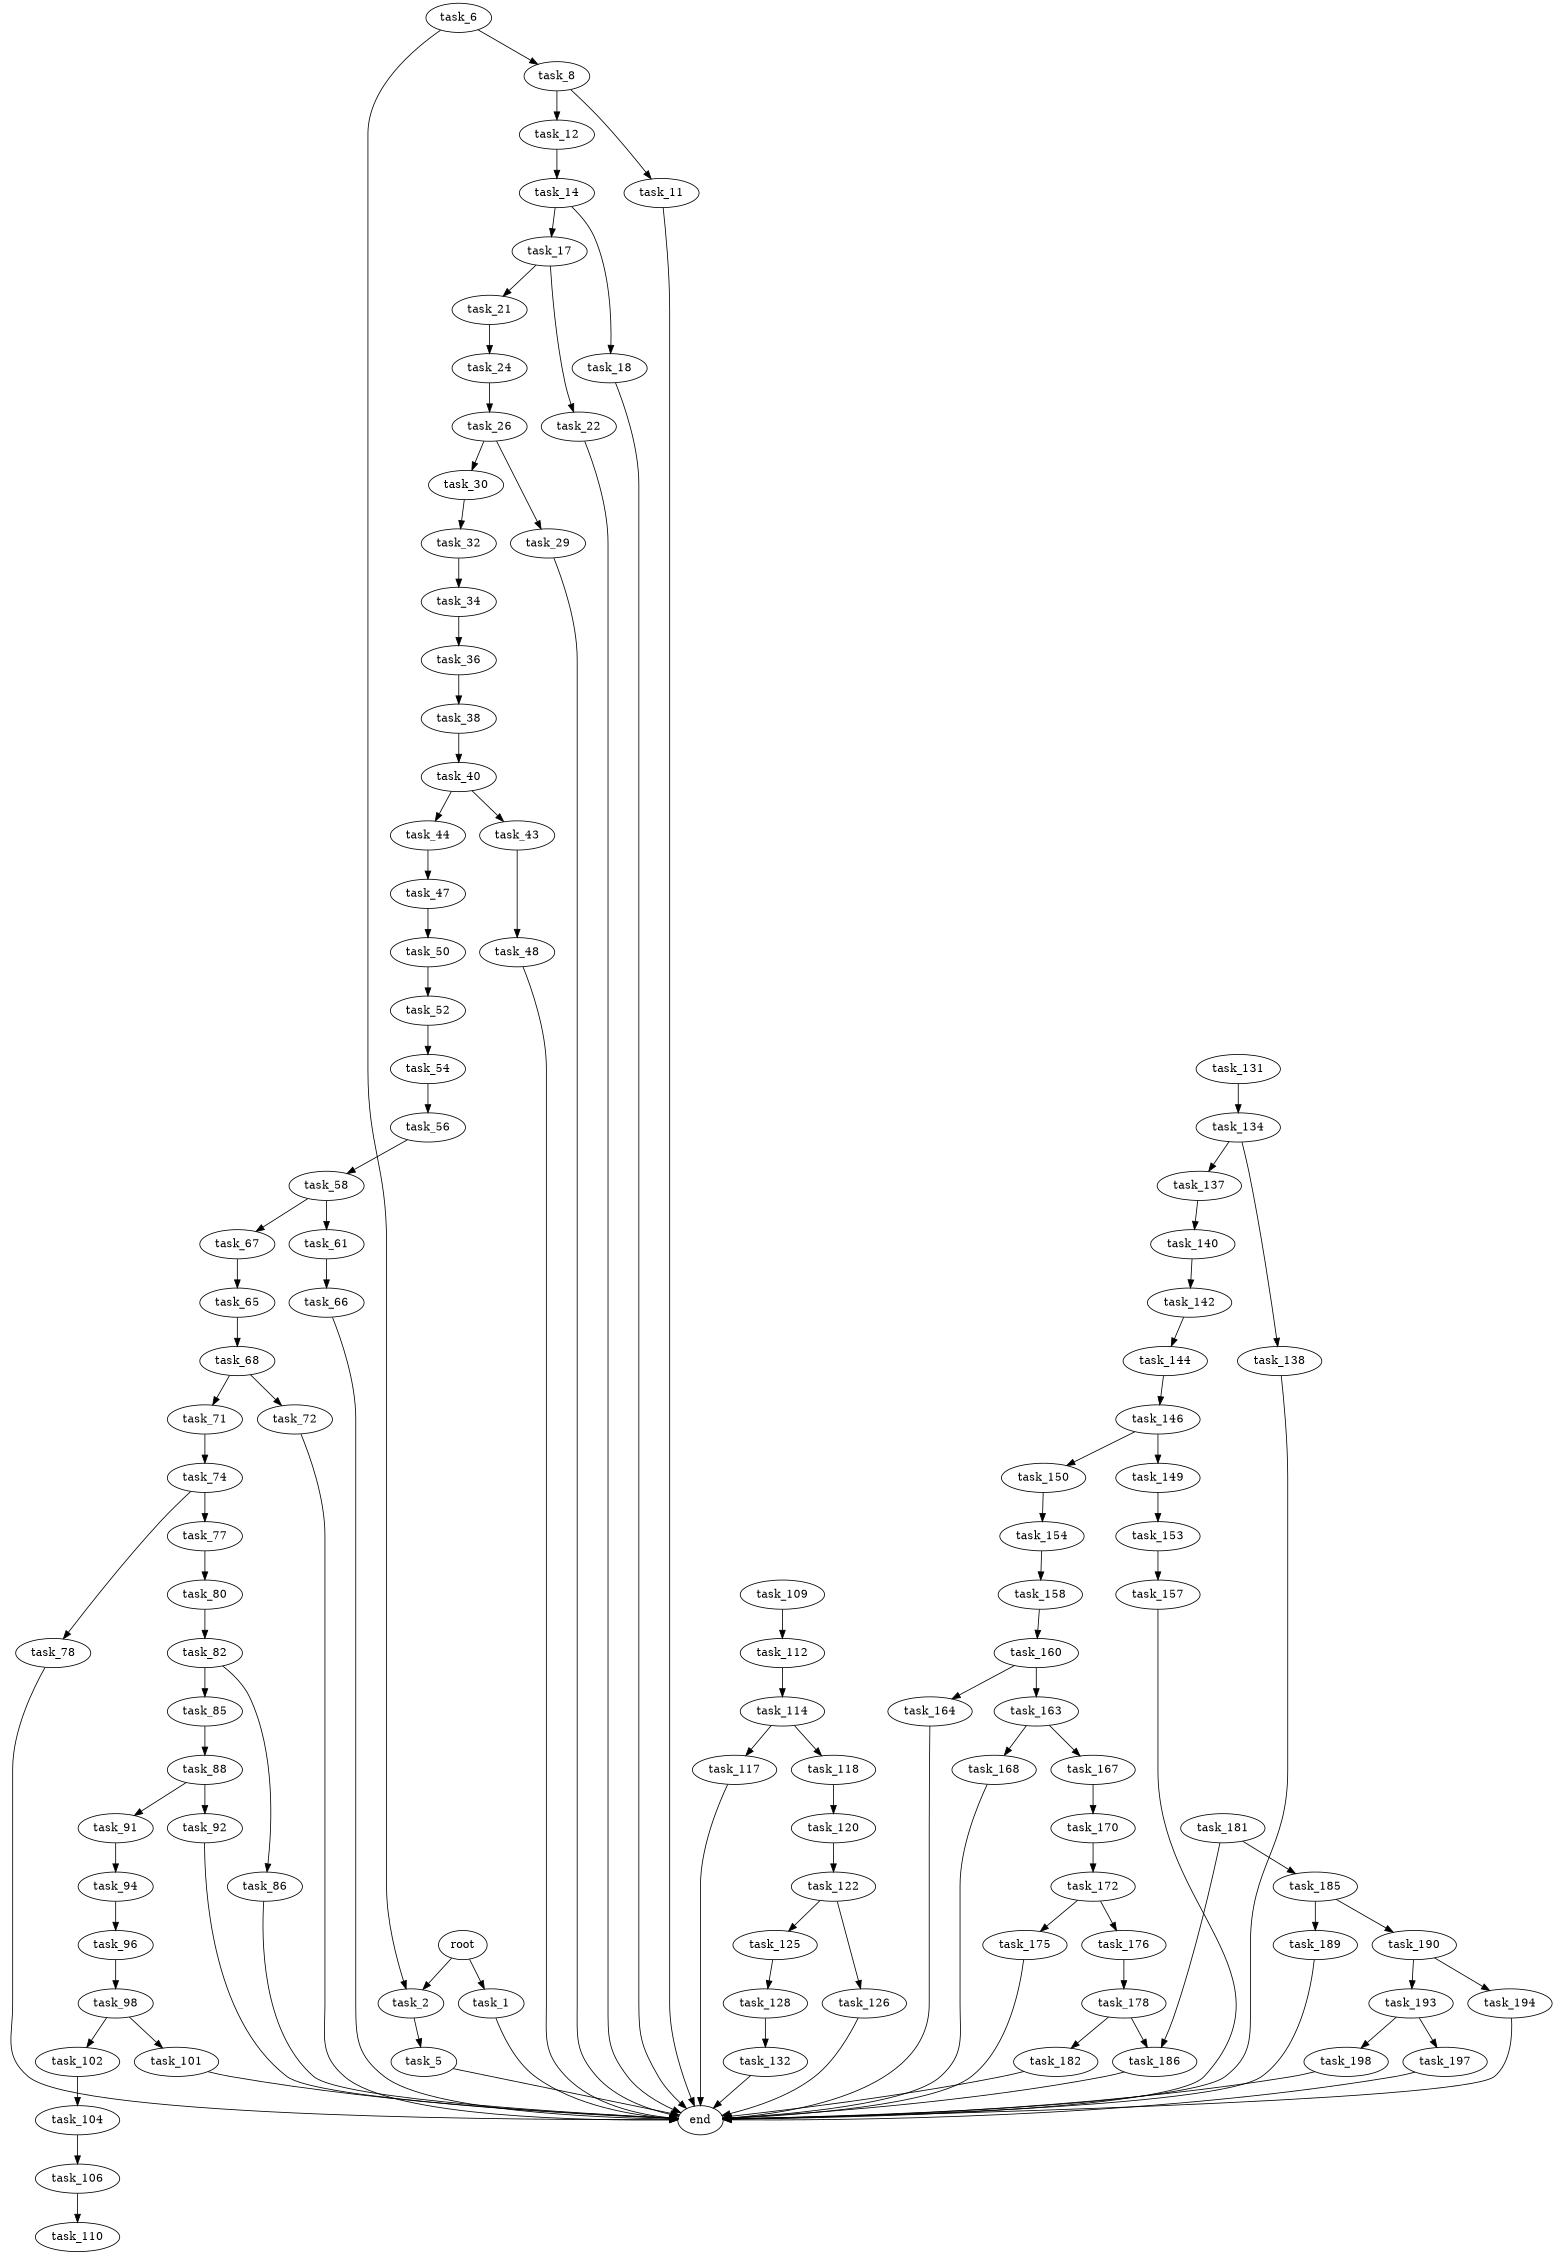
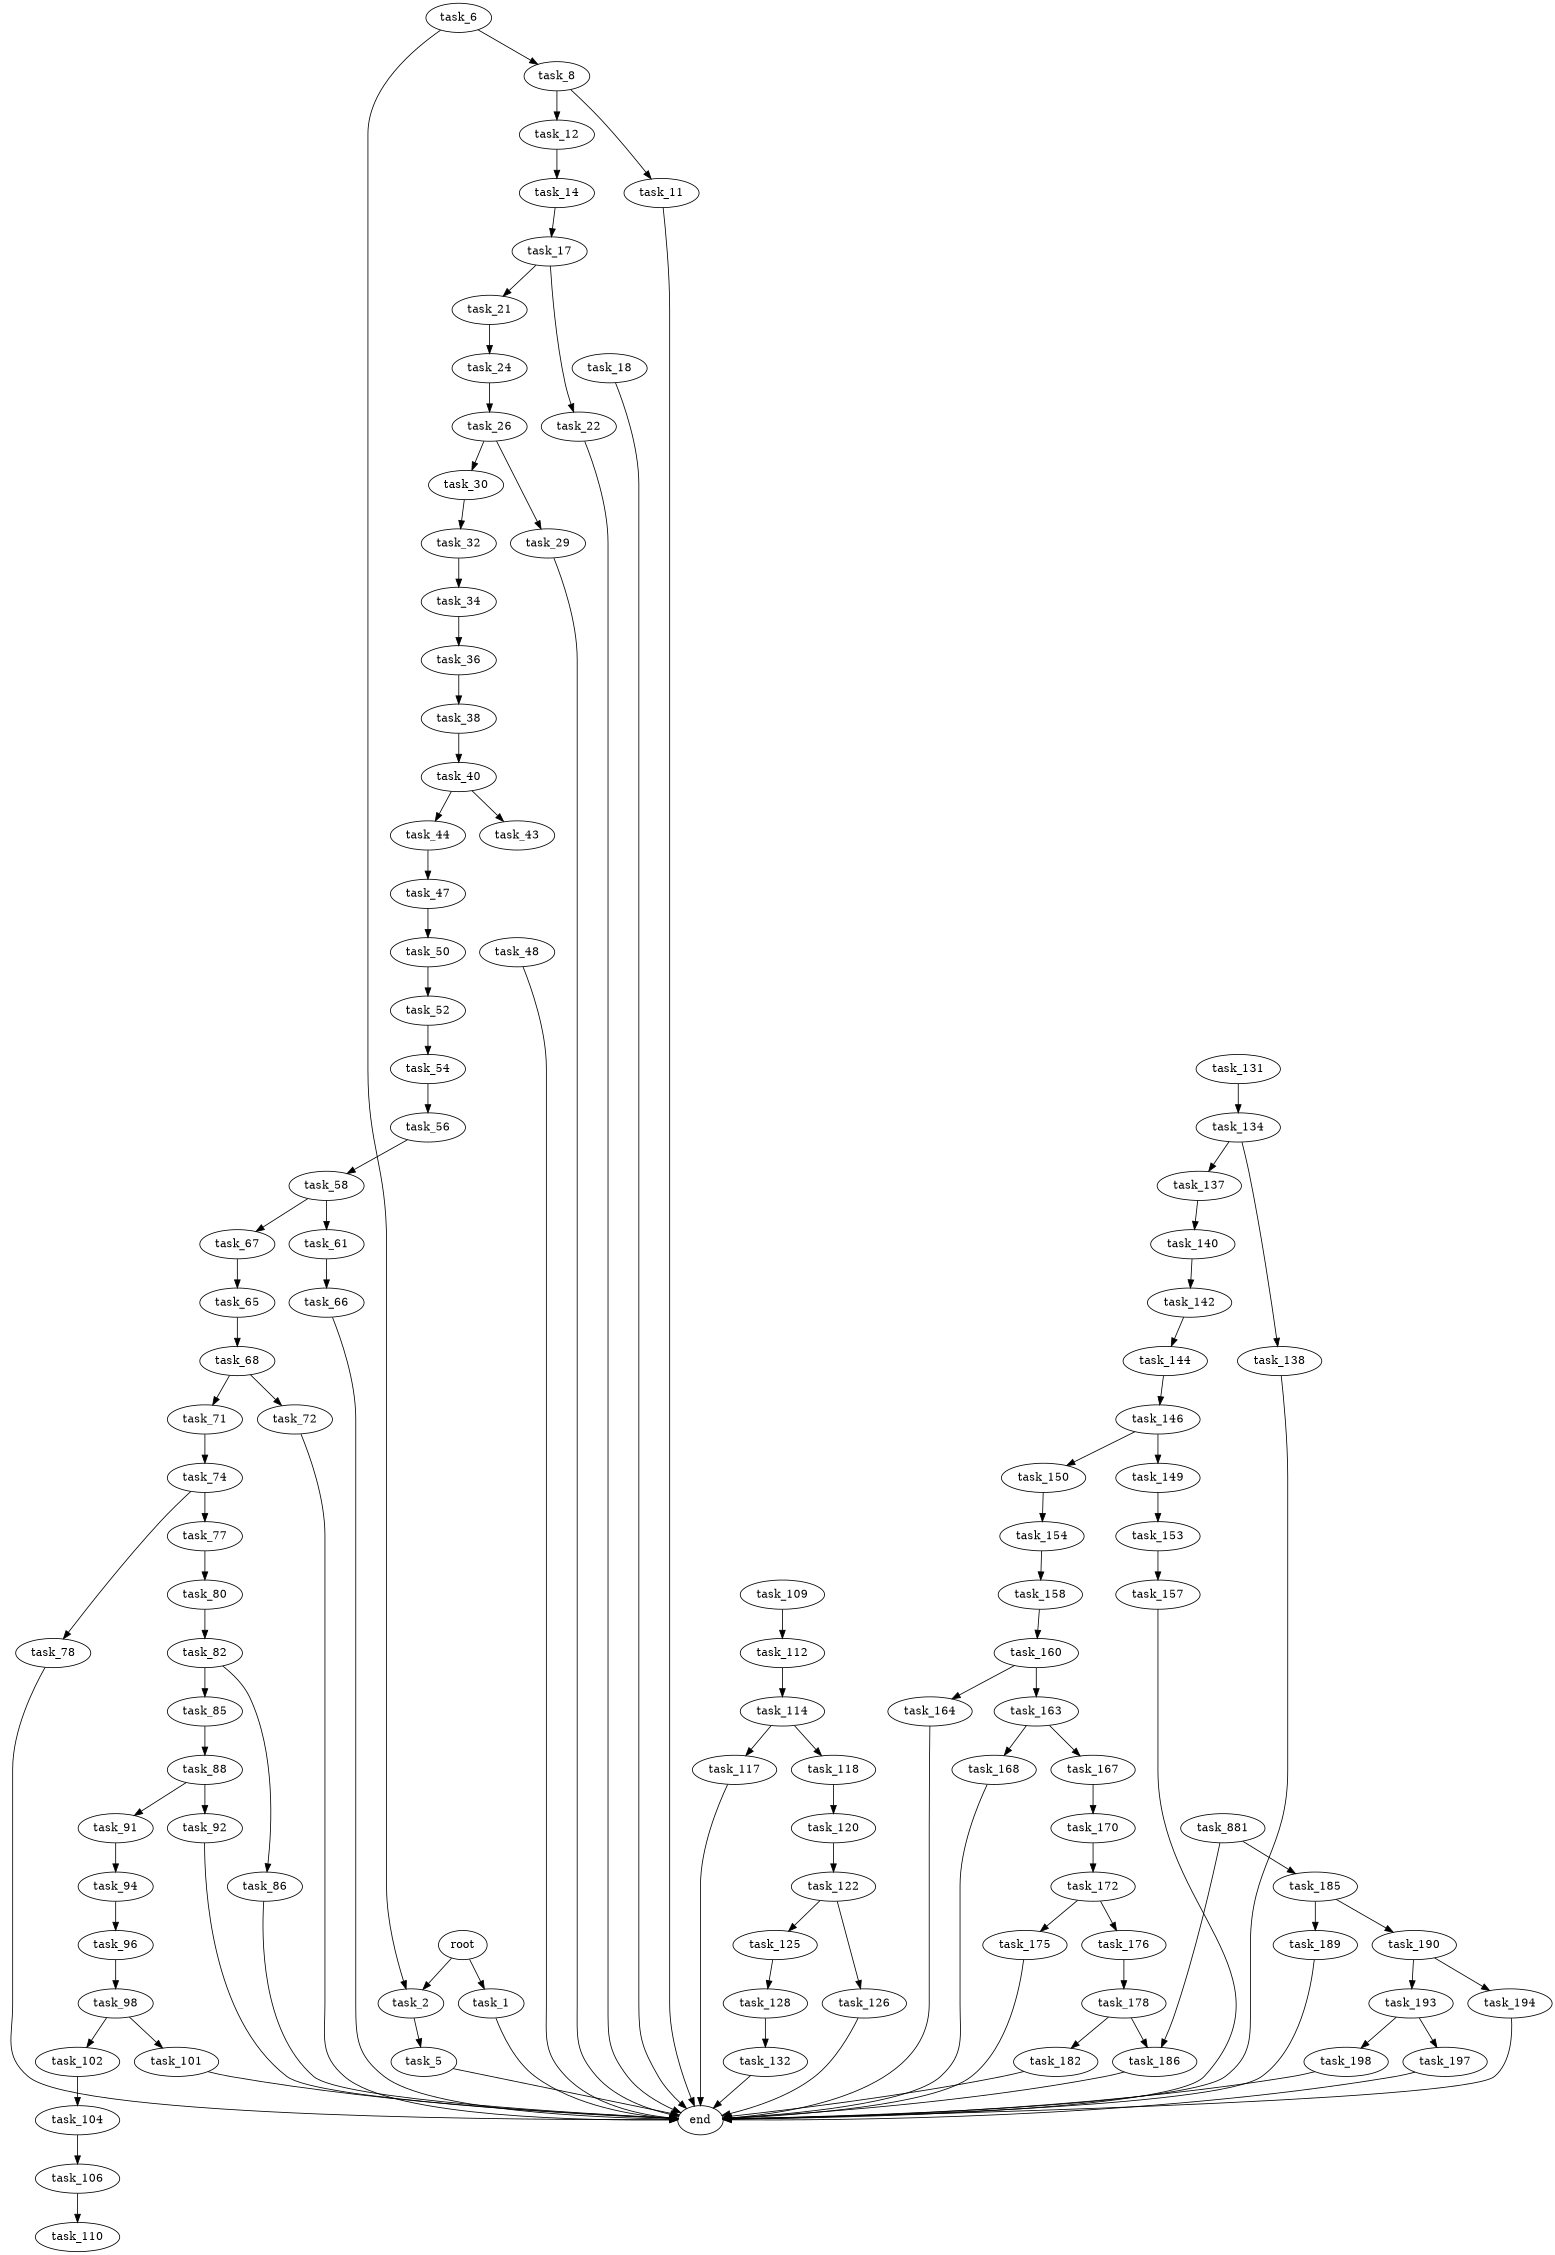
(605, 271) -> none
(517, 890) -> none
(1223, 1828) -> (1223, 1828)
